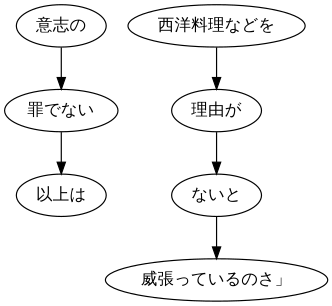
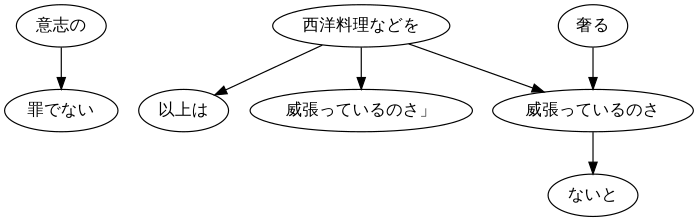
none -> (593, 26)
(217, 111) -> (593, 111)
(61, 147) -> (274, 68)
(217, 232) -> (361, 62)
